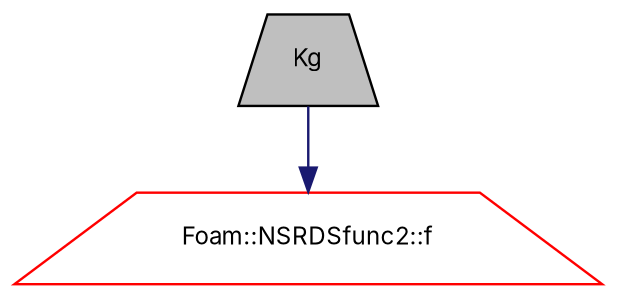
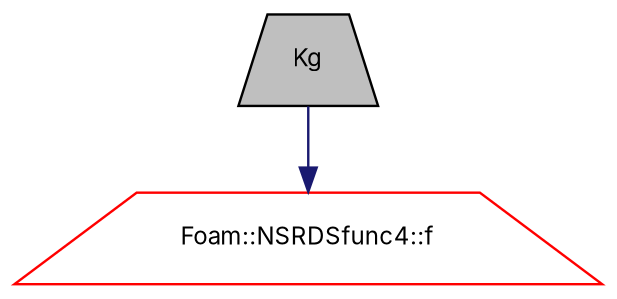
(308, 238) -> (308, 238)
